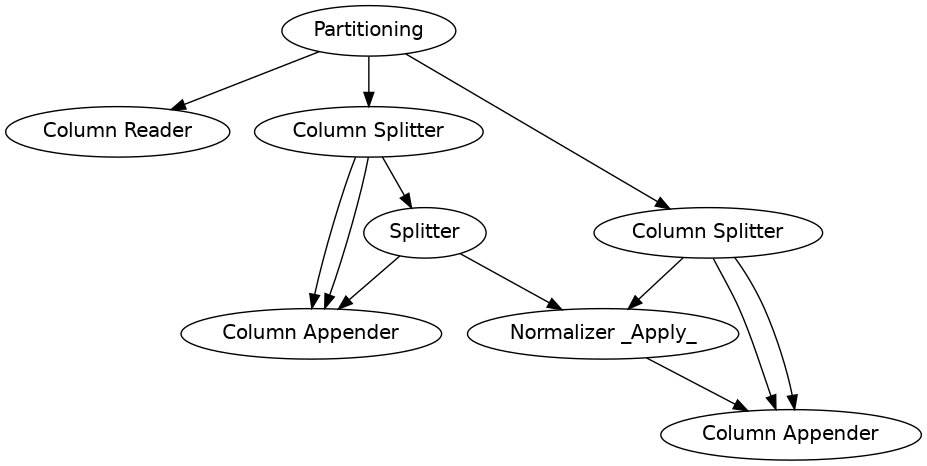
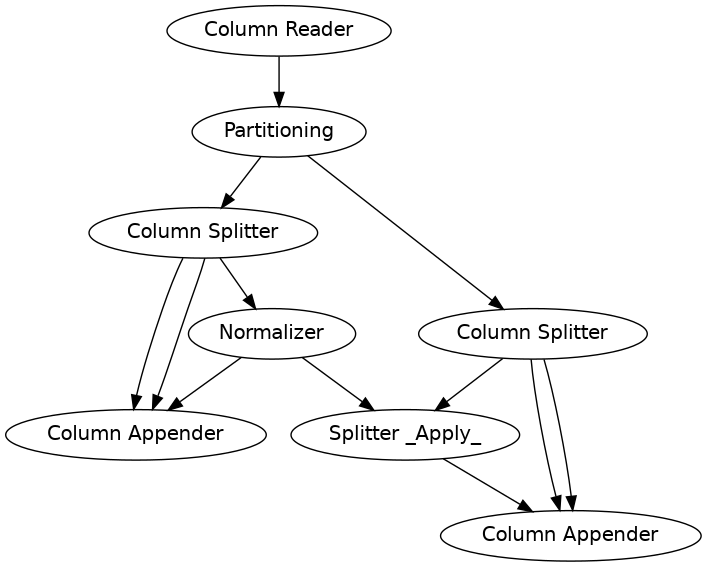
(252, 78) -> (279, 74)
(425, 233) -> (272, 334)
(603, 334) -> (405, 435)
